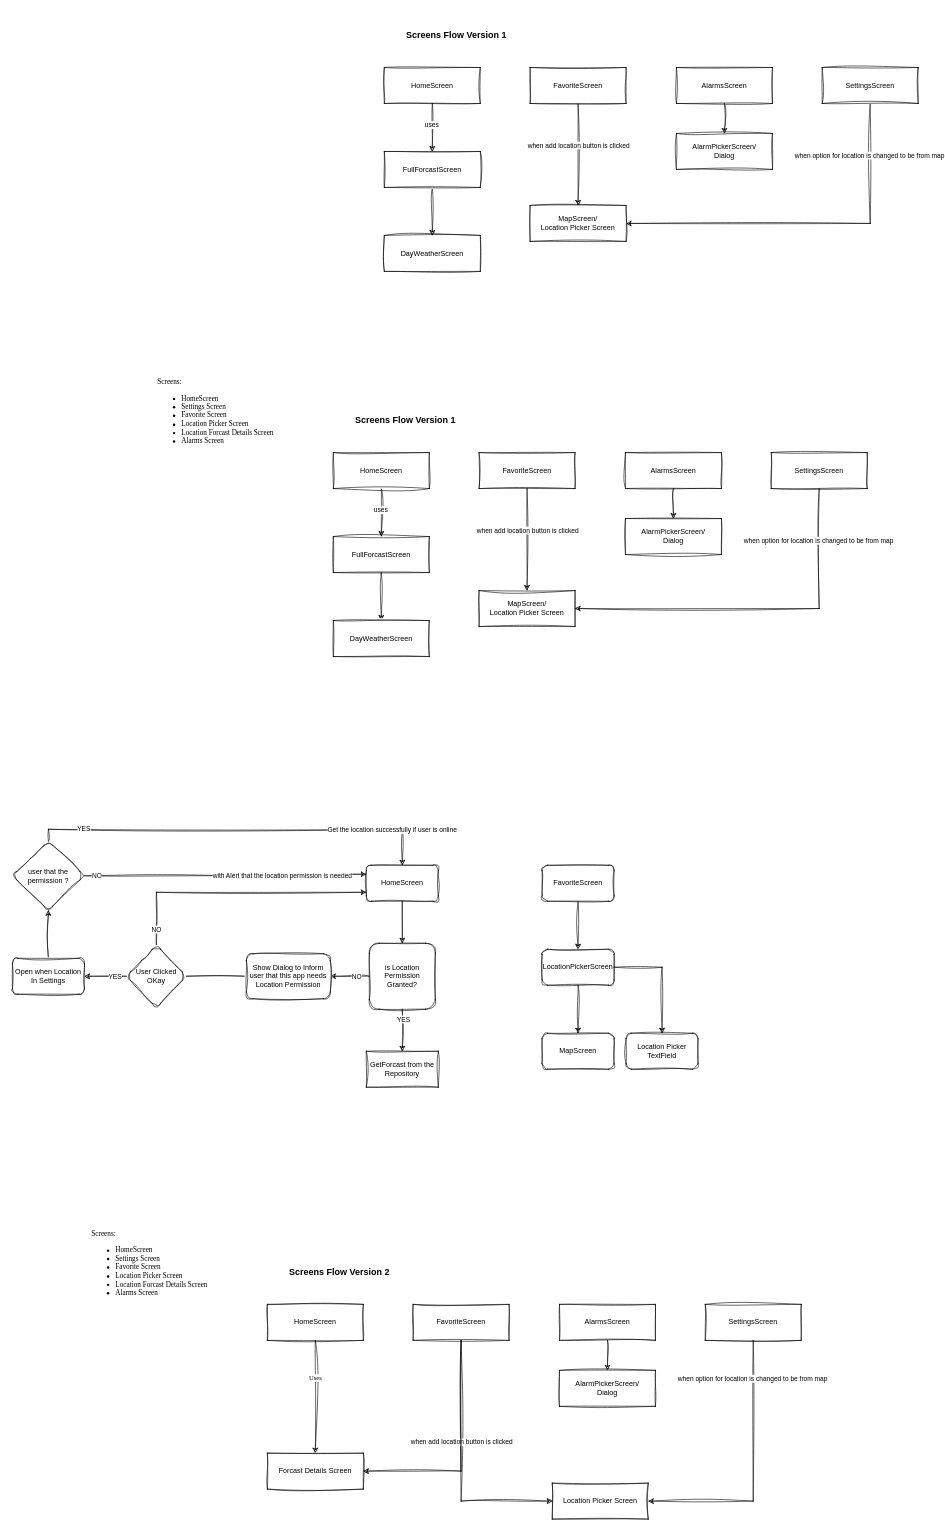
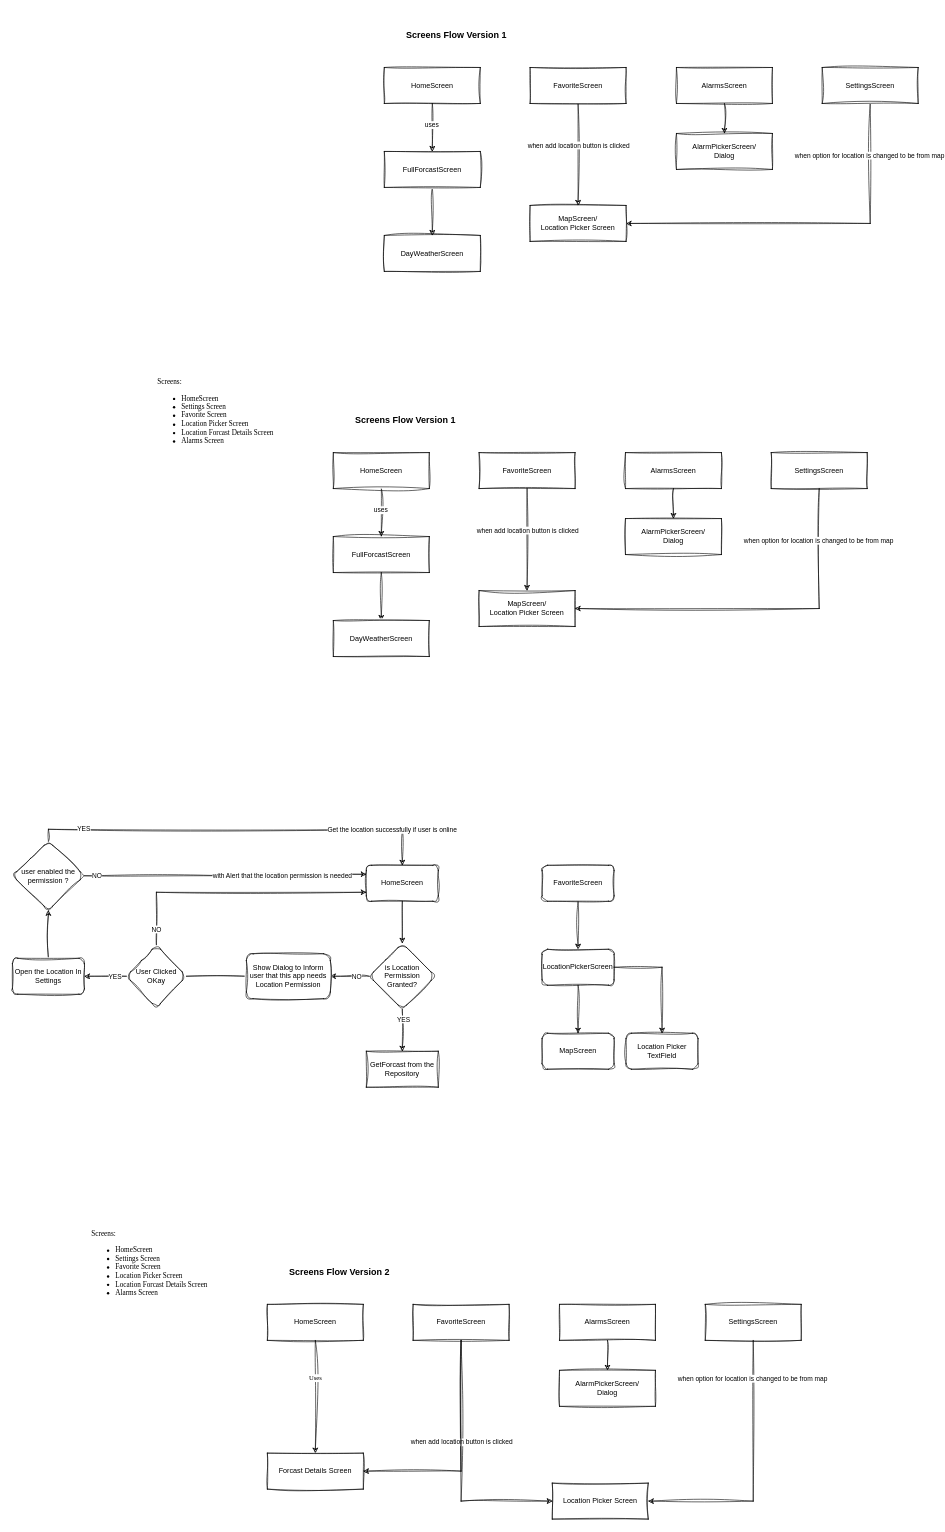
(48, 876) -> (48, 876)
(48, 977) -> (48, 977)
(402, 977) -> (402, 977)
